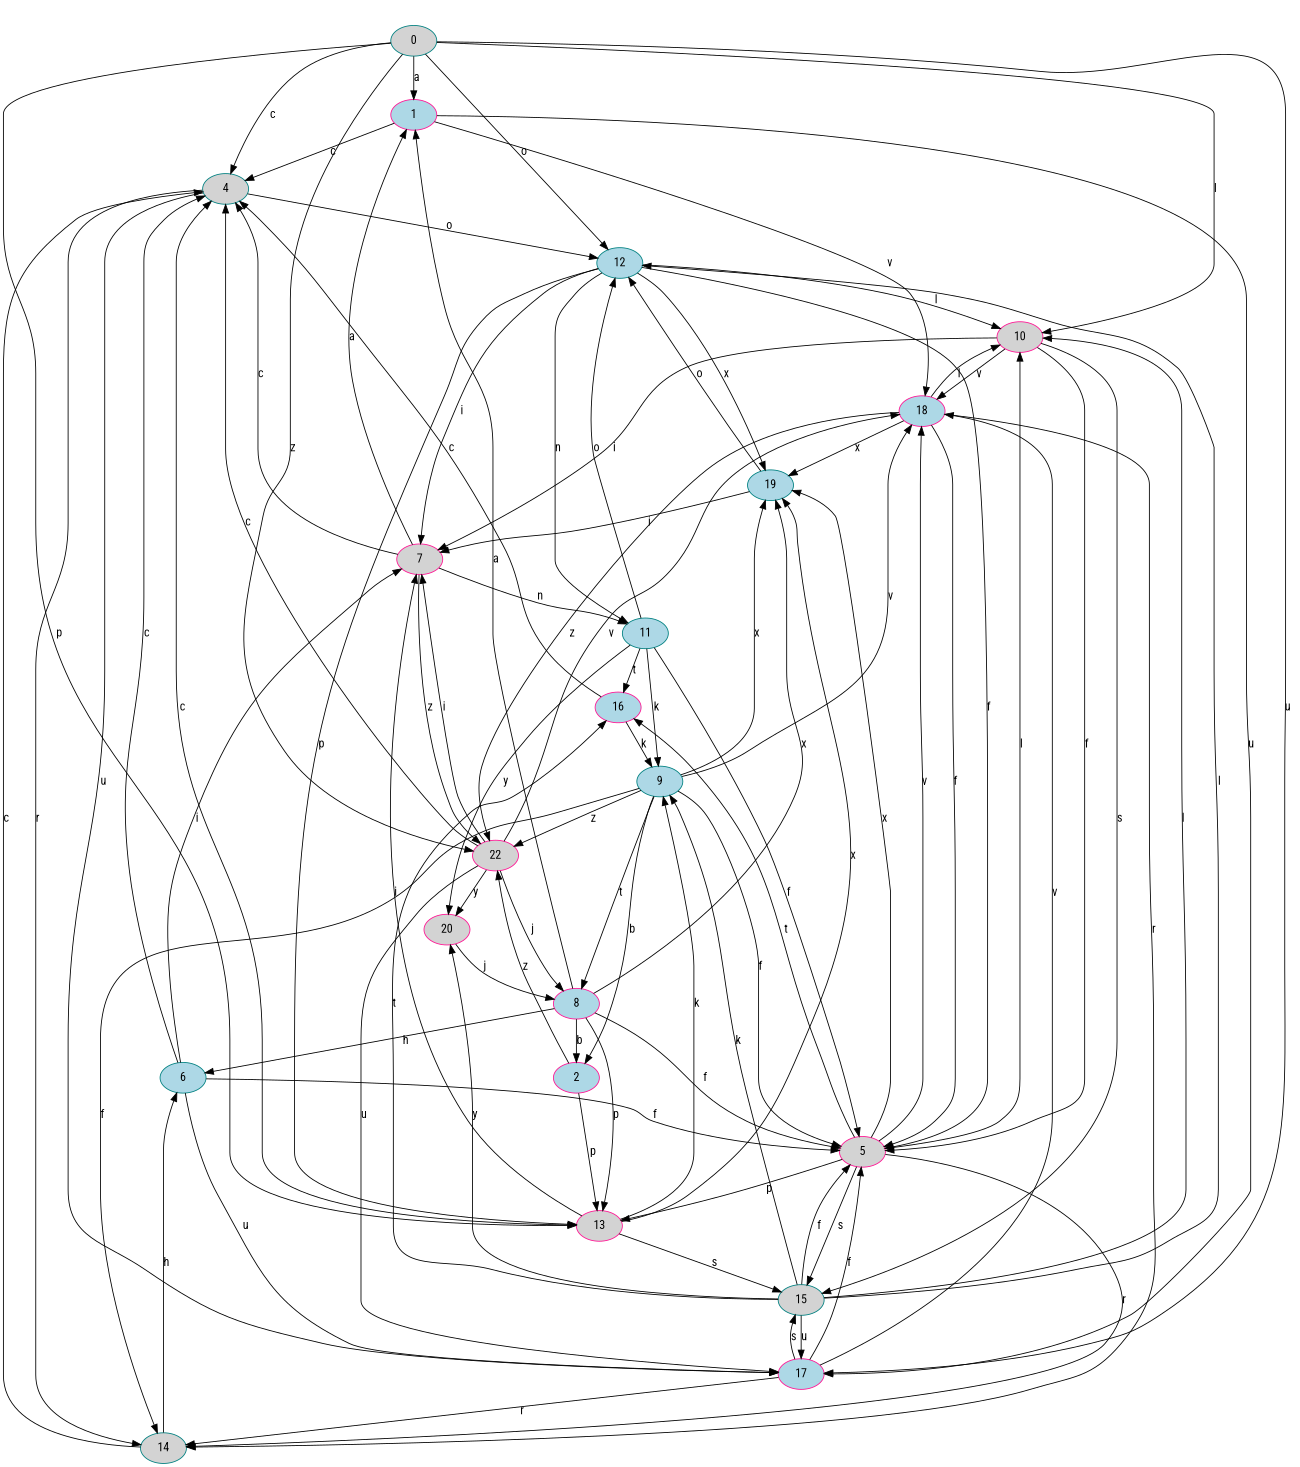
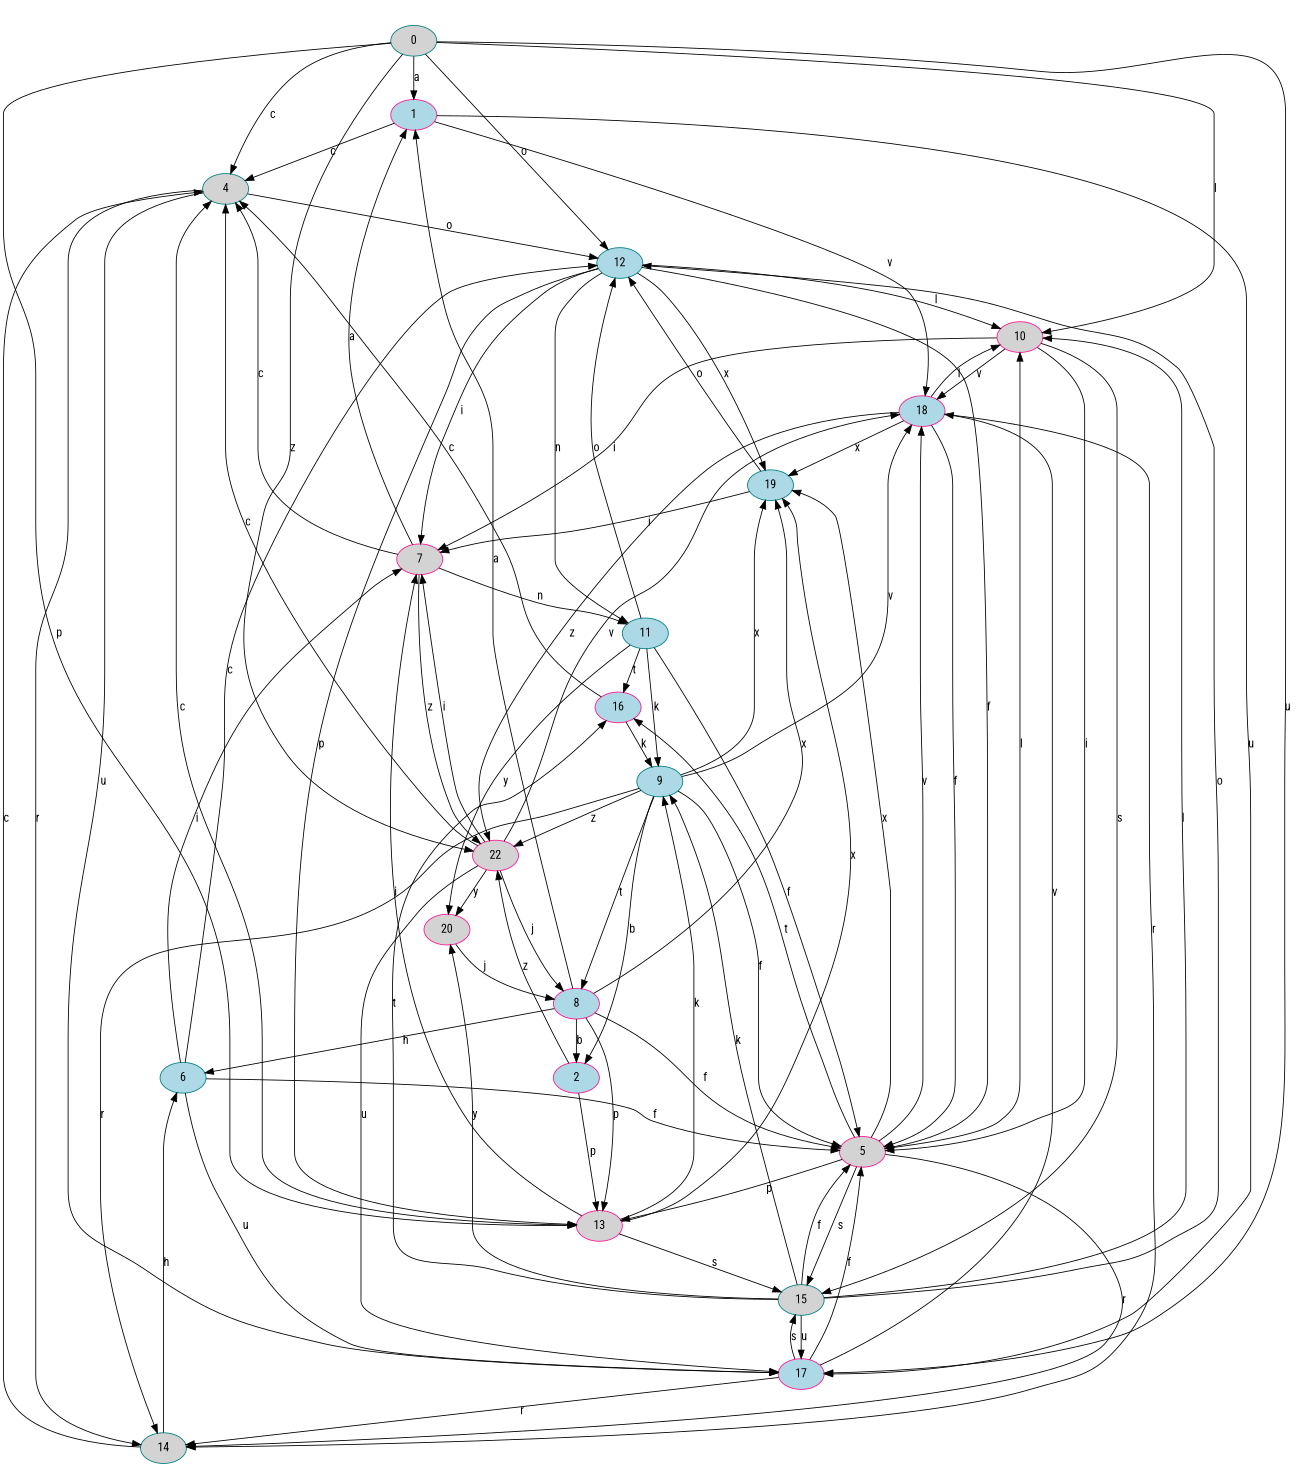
(143, 622) -> (256, 579)
(1087, 744) -> (1087, 744)
(1220, 781) -> (1220, 781)
(103, 1115) -> (103, 1115)
